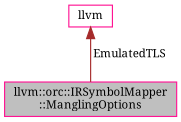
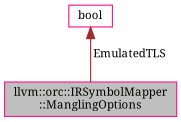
(91, 16) -> (91, 16)
